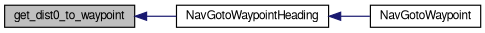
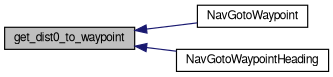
(355, 16) -> (172, 26)
